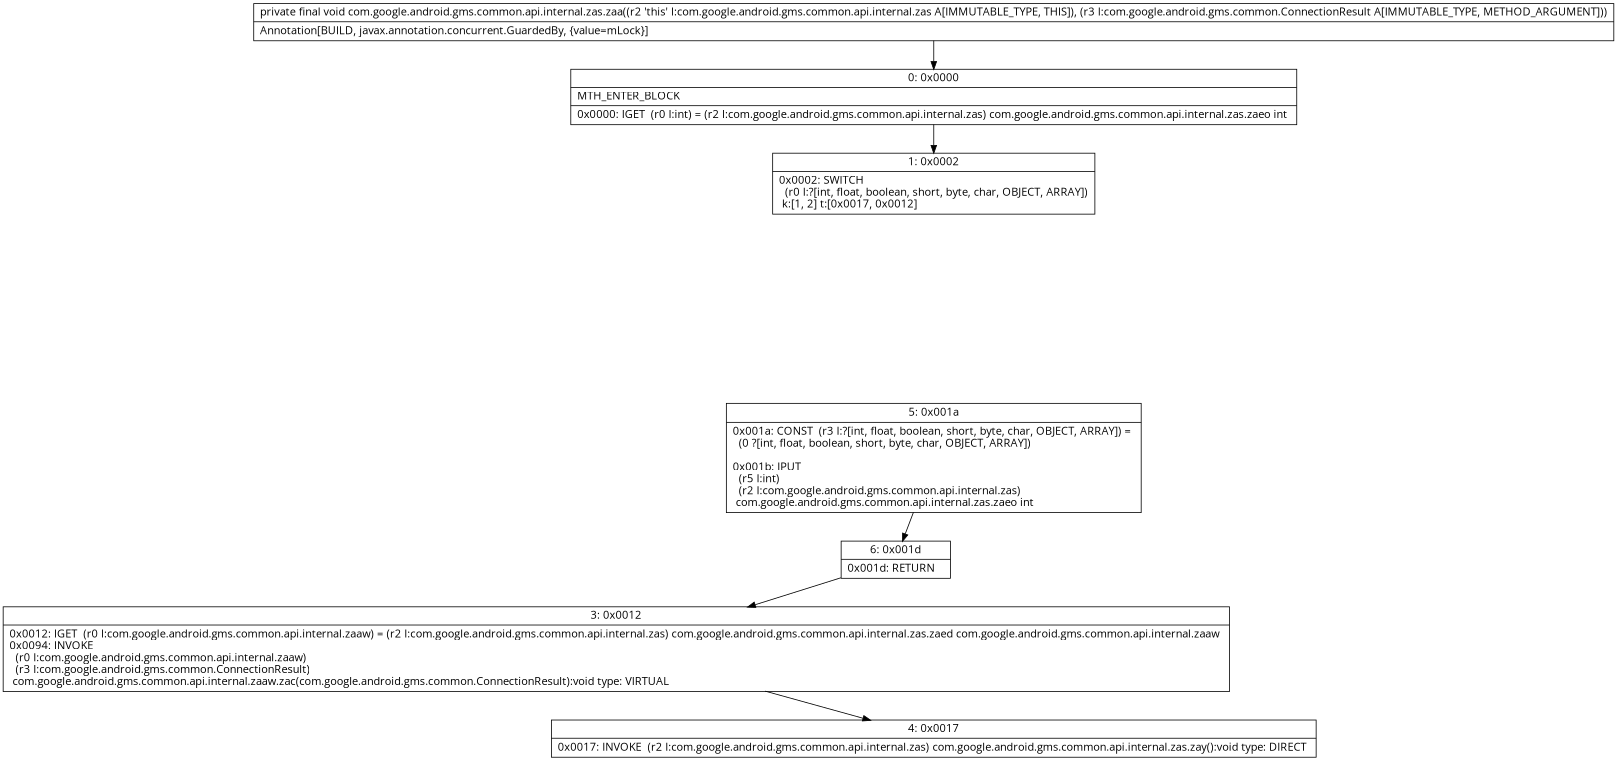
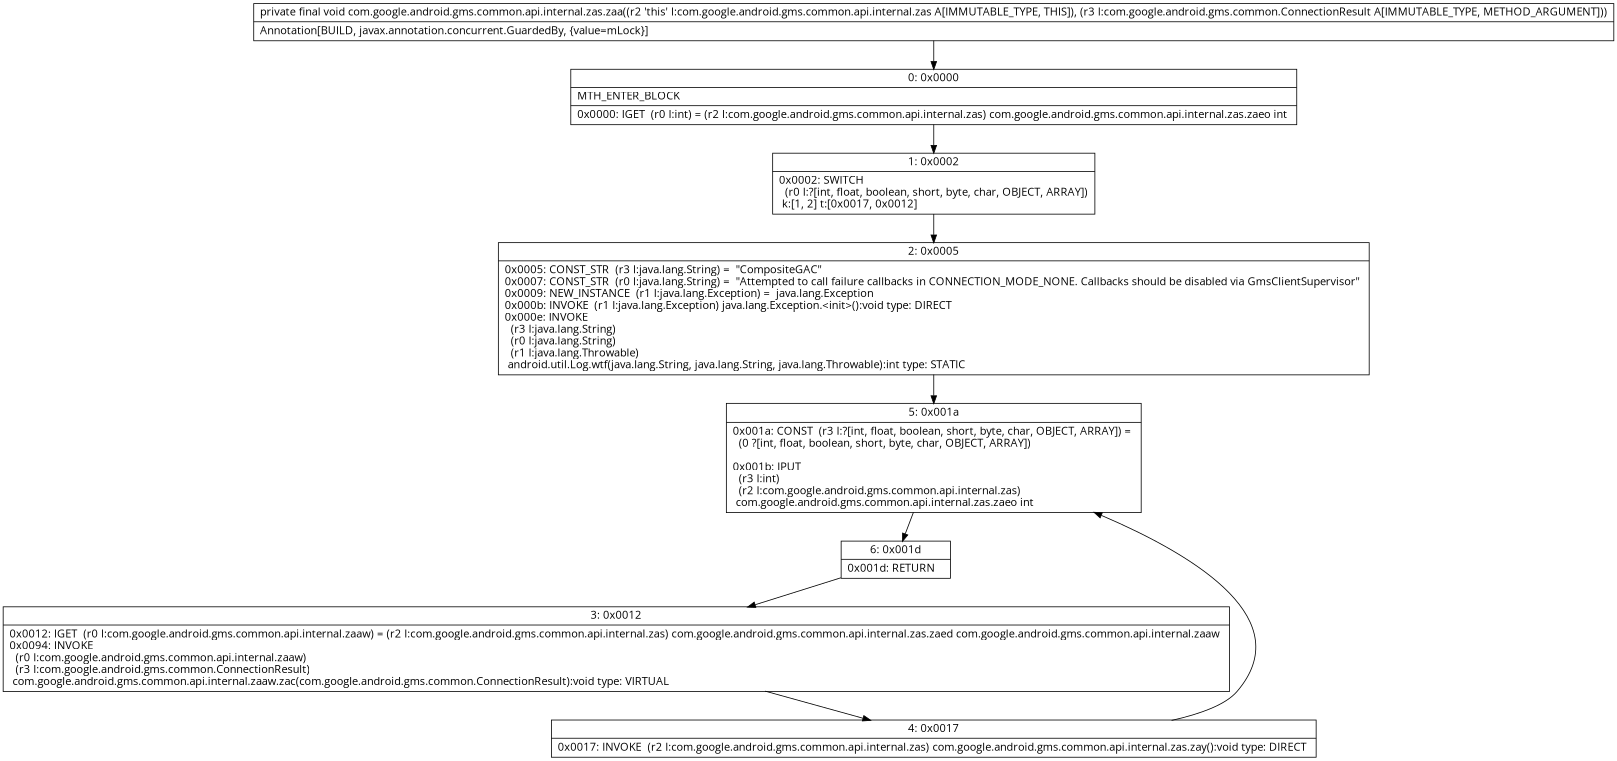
none -> (934, 309)
(756, 479) -> (756, 479)
none -> (1239, 606)
